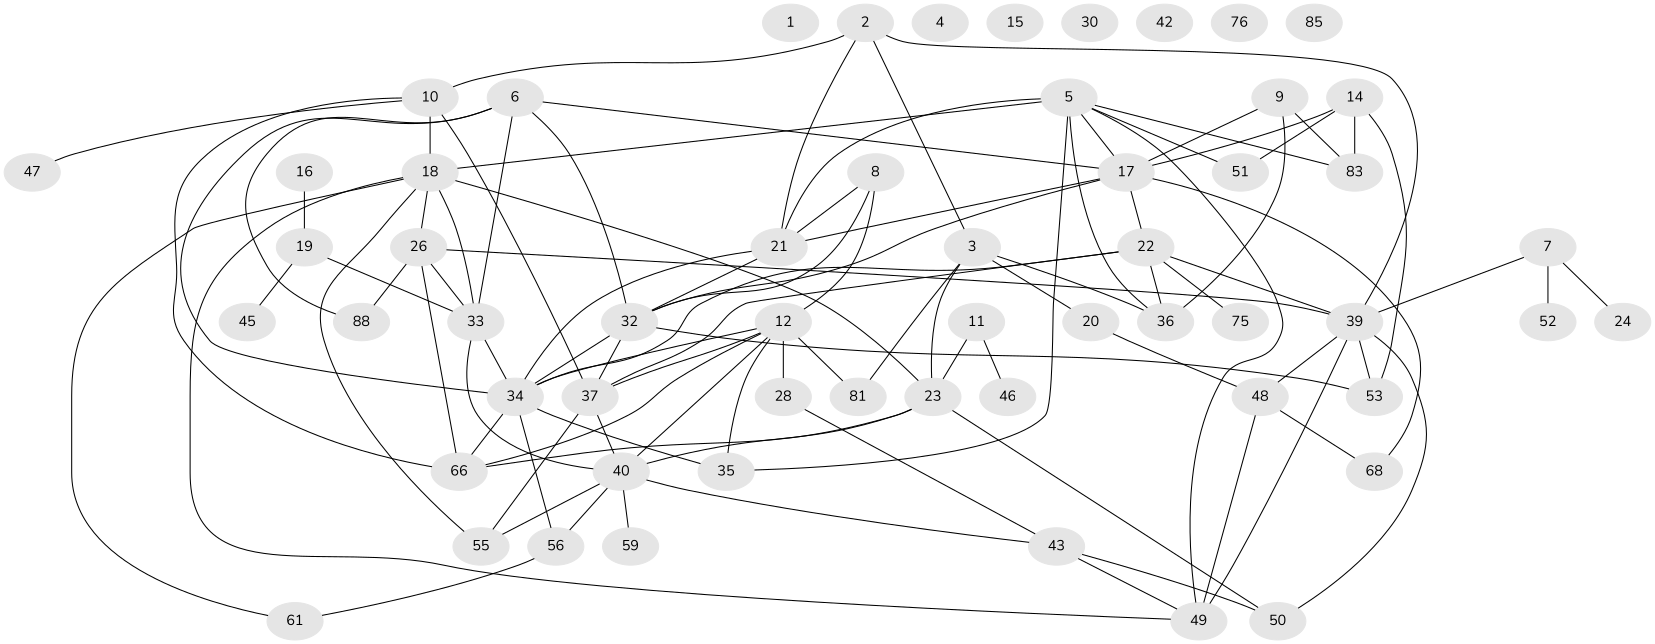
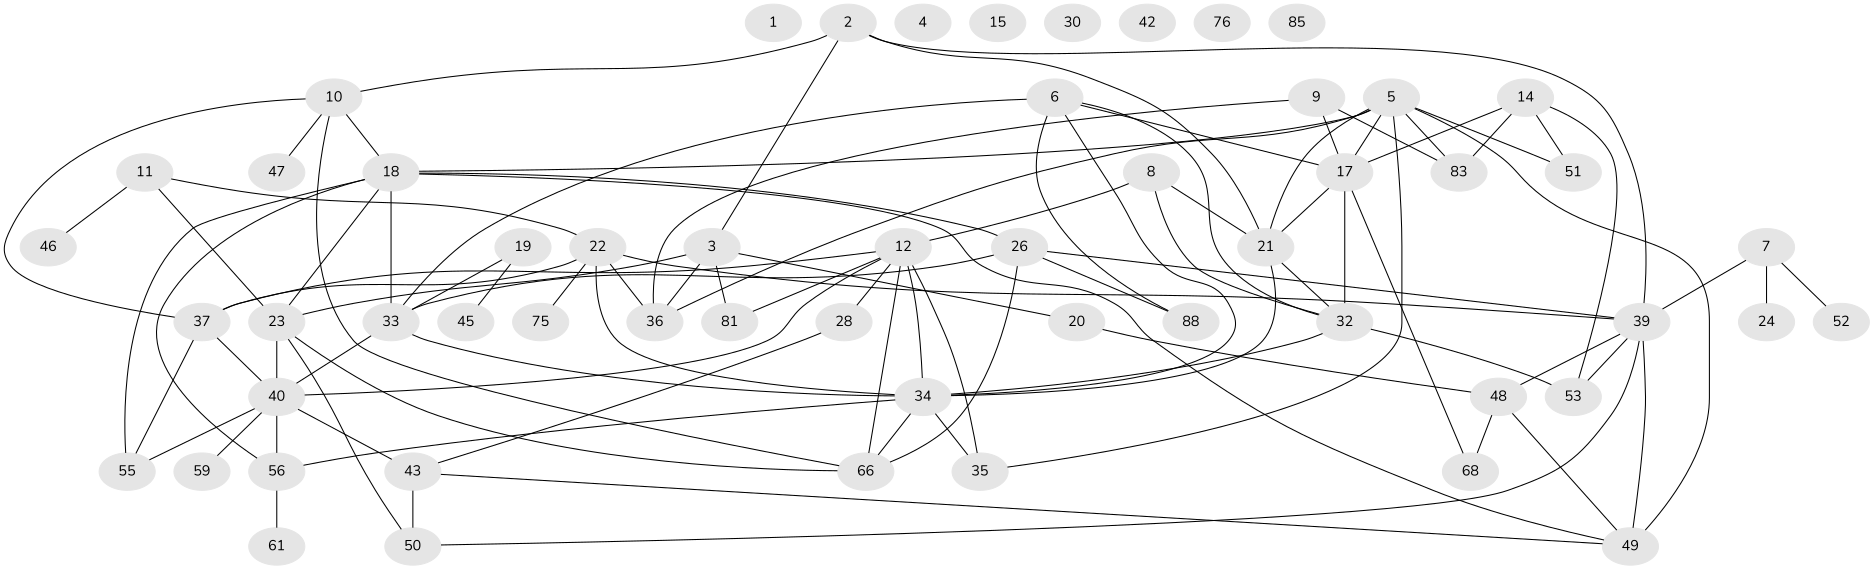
(304, 172) -> none
(1136, 210) -> (354, 202)
(78, 348) -> (178, 285)
(612, 355) -> none
